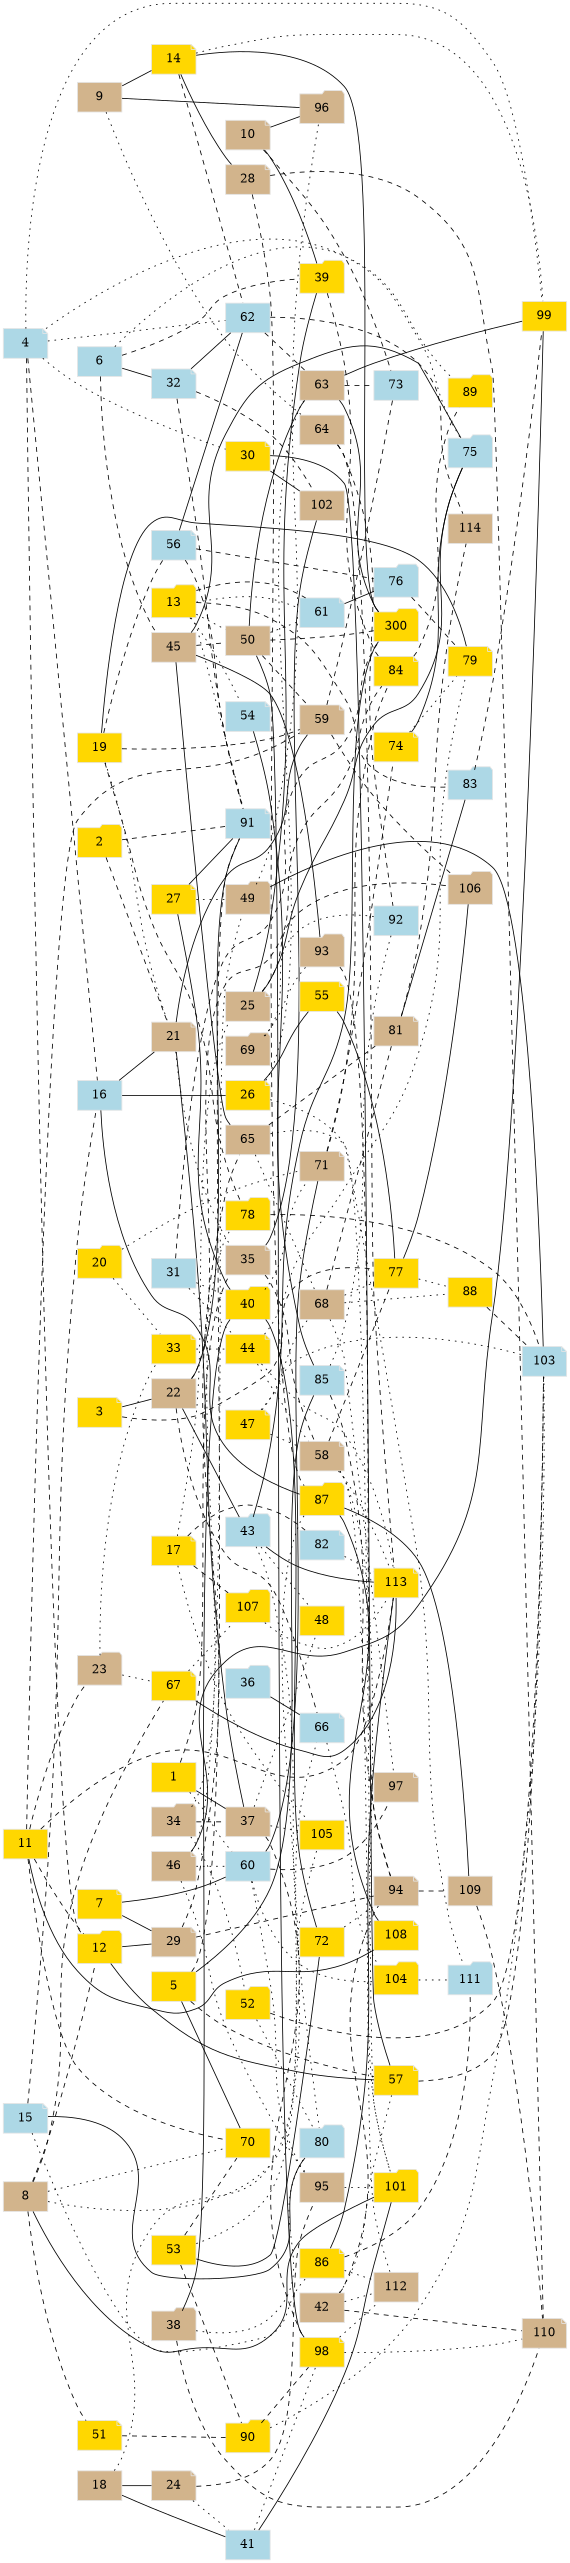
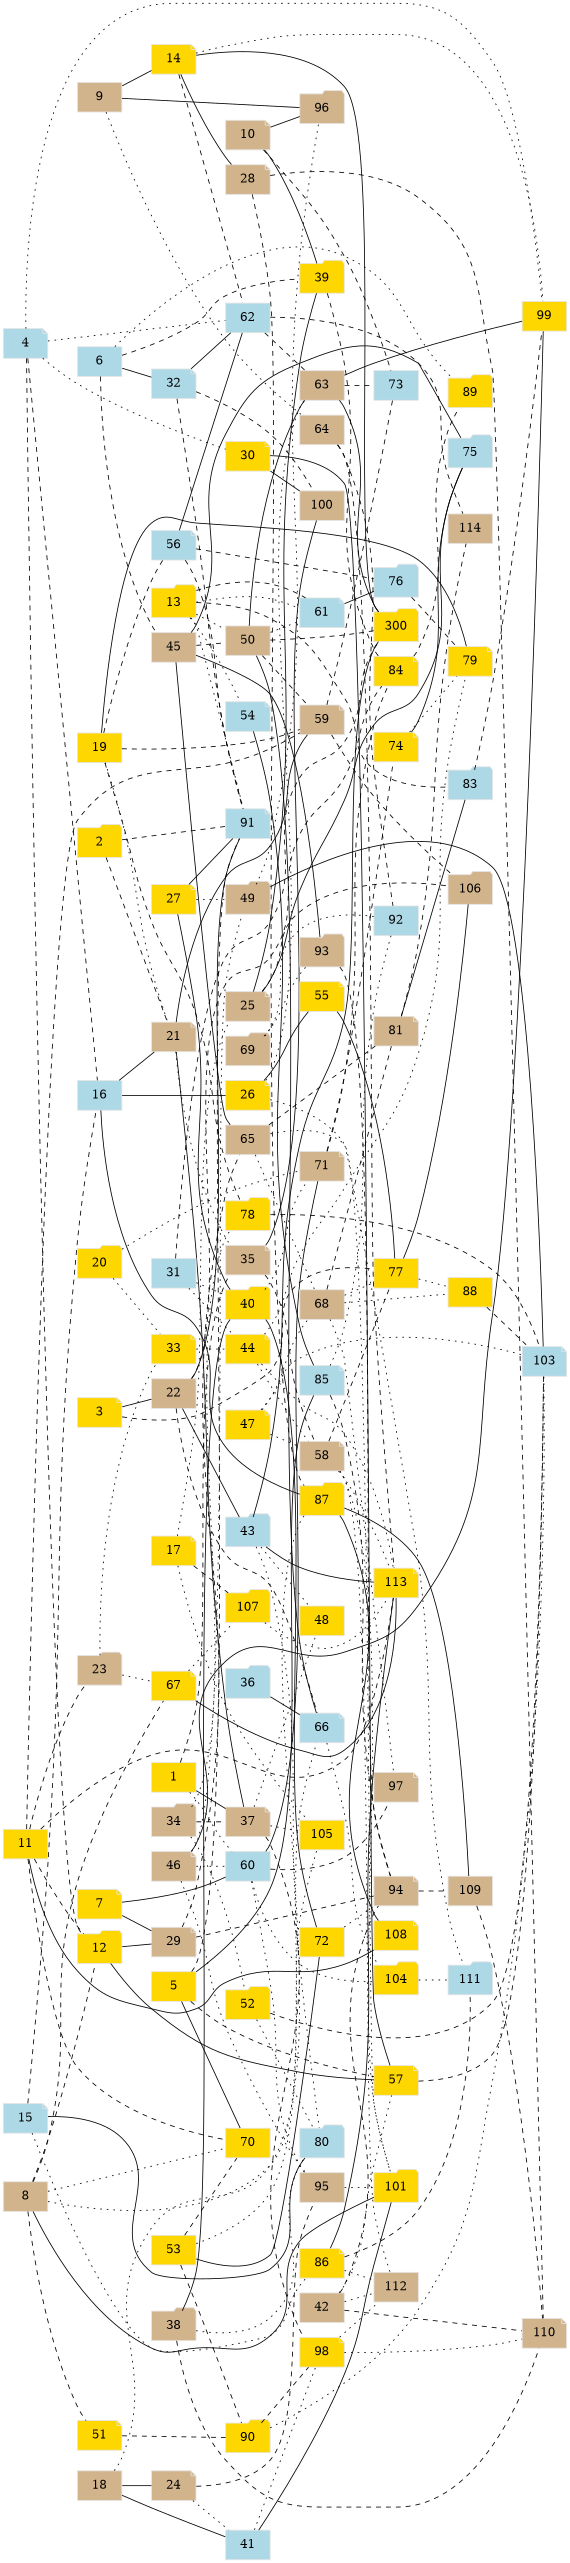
(283, 241) -> none
(322, 506) -> (322, 506)
(279, 1496) -> (291, 1077)
(322, 1545) -> none
